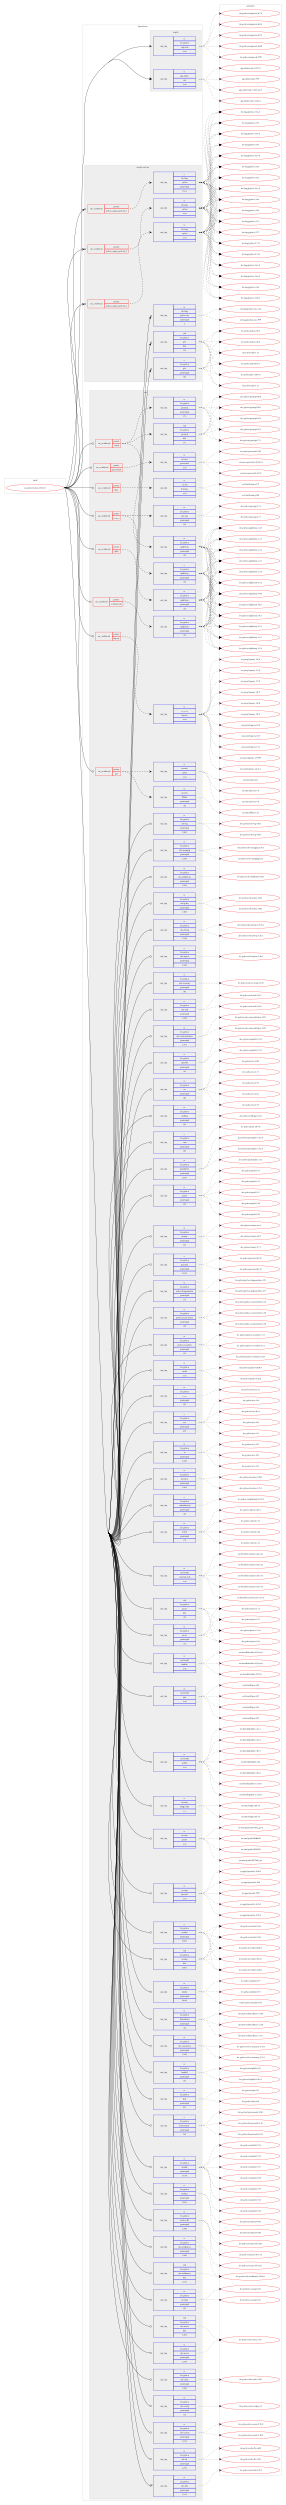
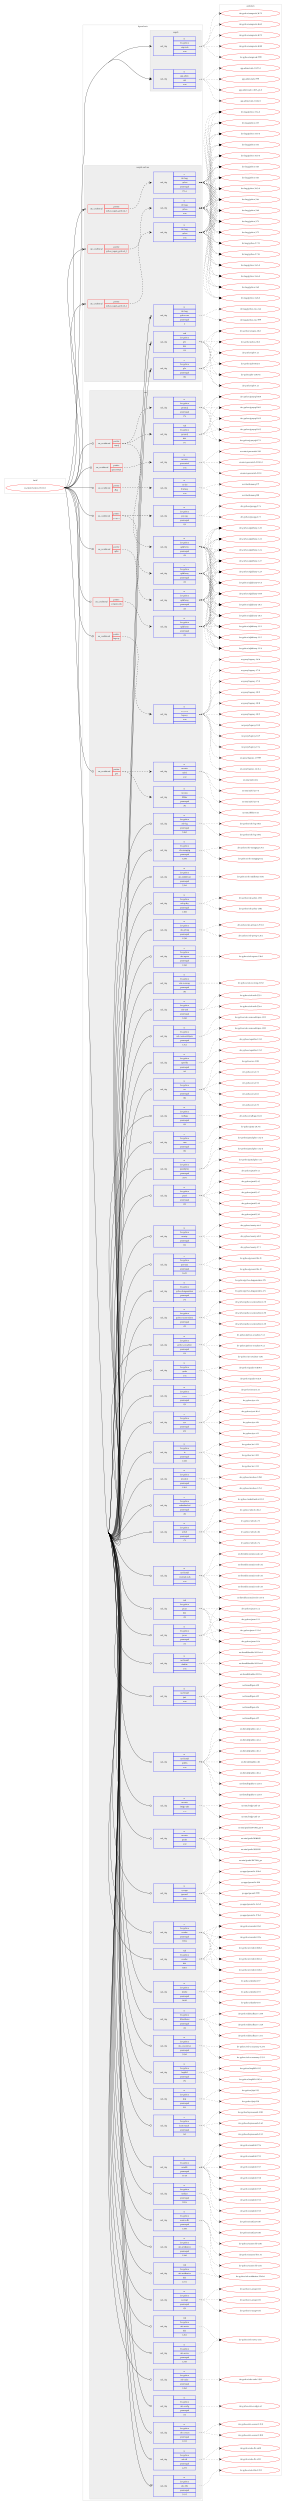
(251, 331) -> (251, 331)
(251, 1357) -> (251, 1357)
(251, 2003) -> (251, 2003)
none -> (251, 2311)
